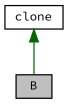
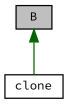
(34, 58) -> (34, 58)
